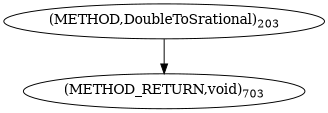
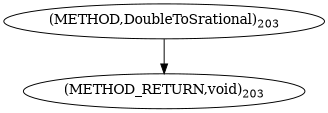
(253, 90) -> (253, 90)
